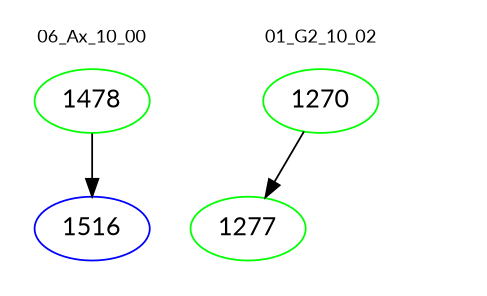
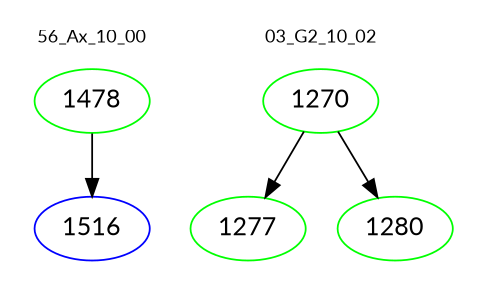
(92, 38) -> (92, 38)
(322, 38) -> (322, 38)
none -> (395, 229)
